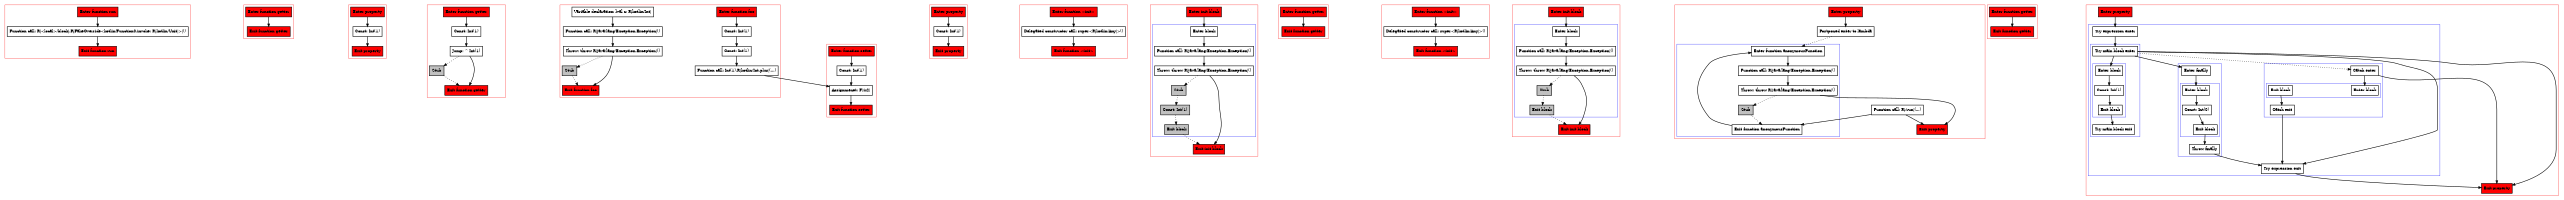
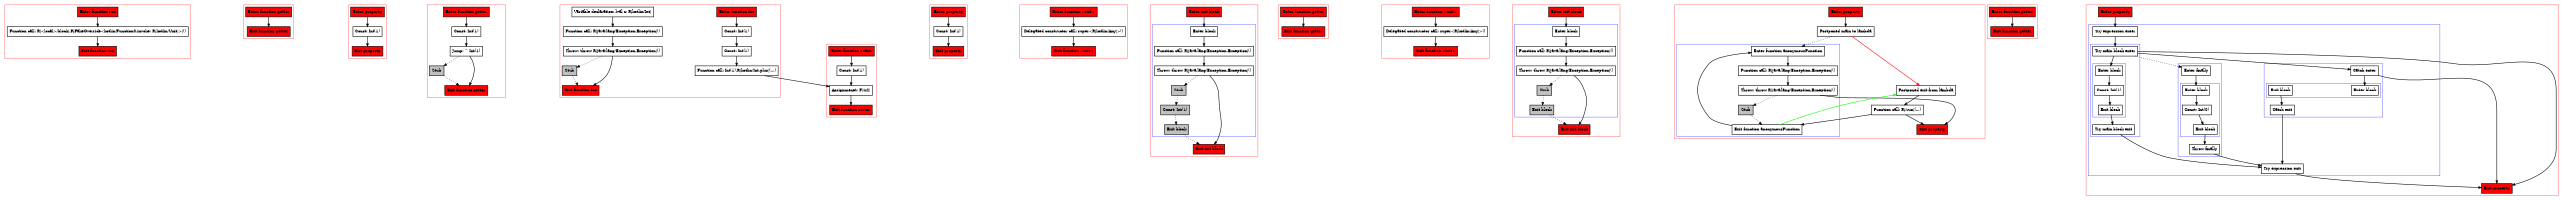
(1846, 32) -> (1846, 32)
(2157, 61) -> (2157, 61)
(2243, 61) -> (2243, 61)
(2382, 61) -> (2187, 161)
none -> (1926, 90)
